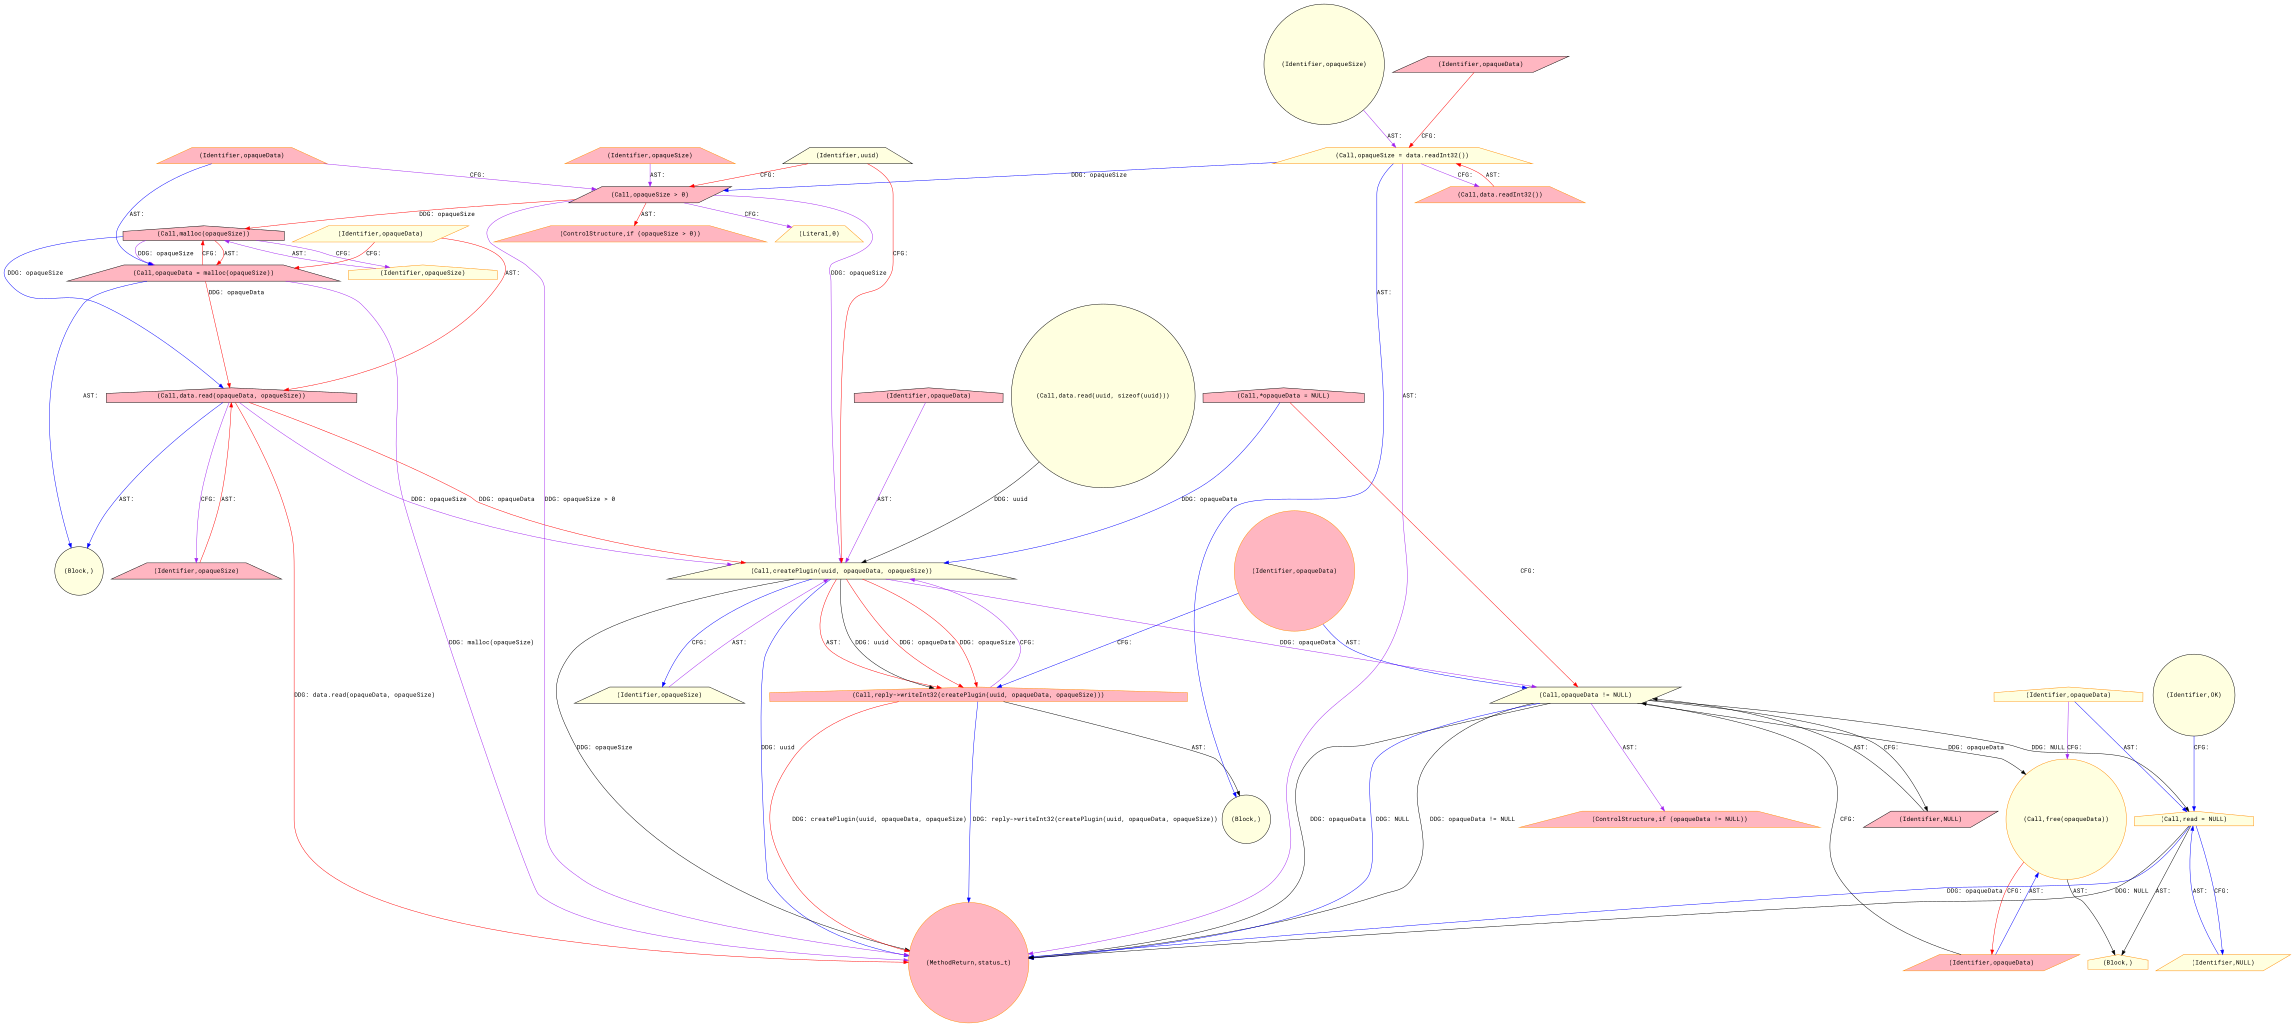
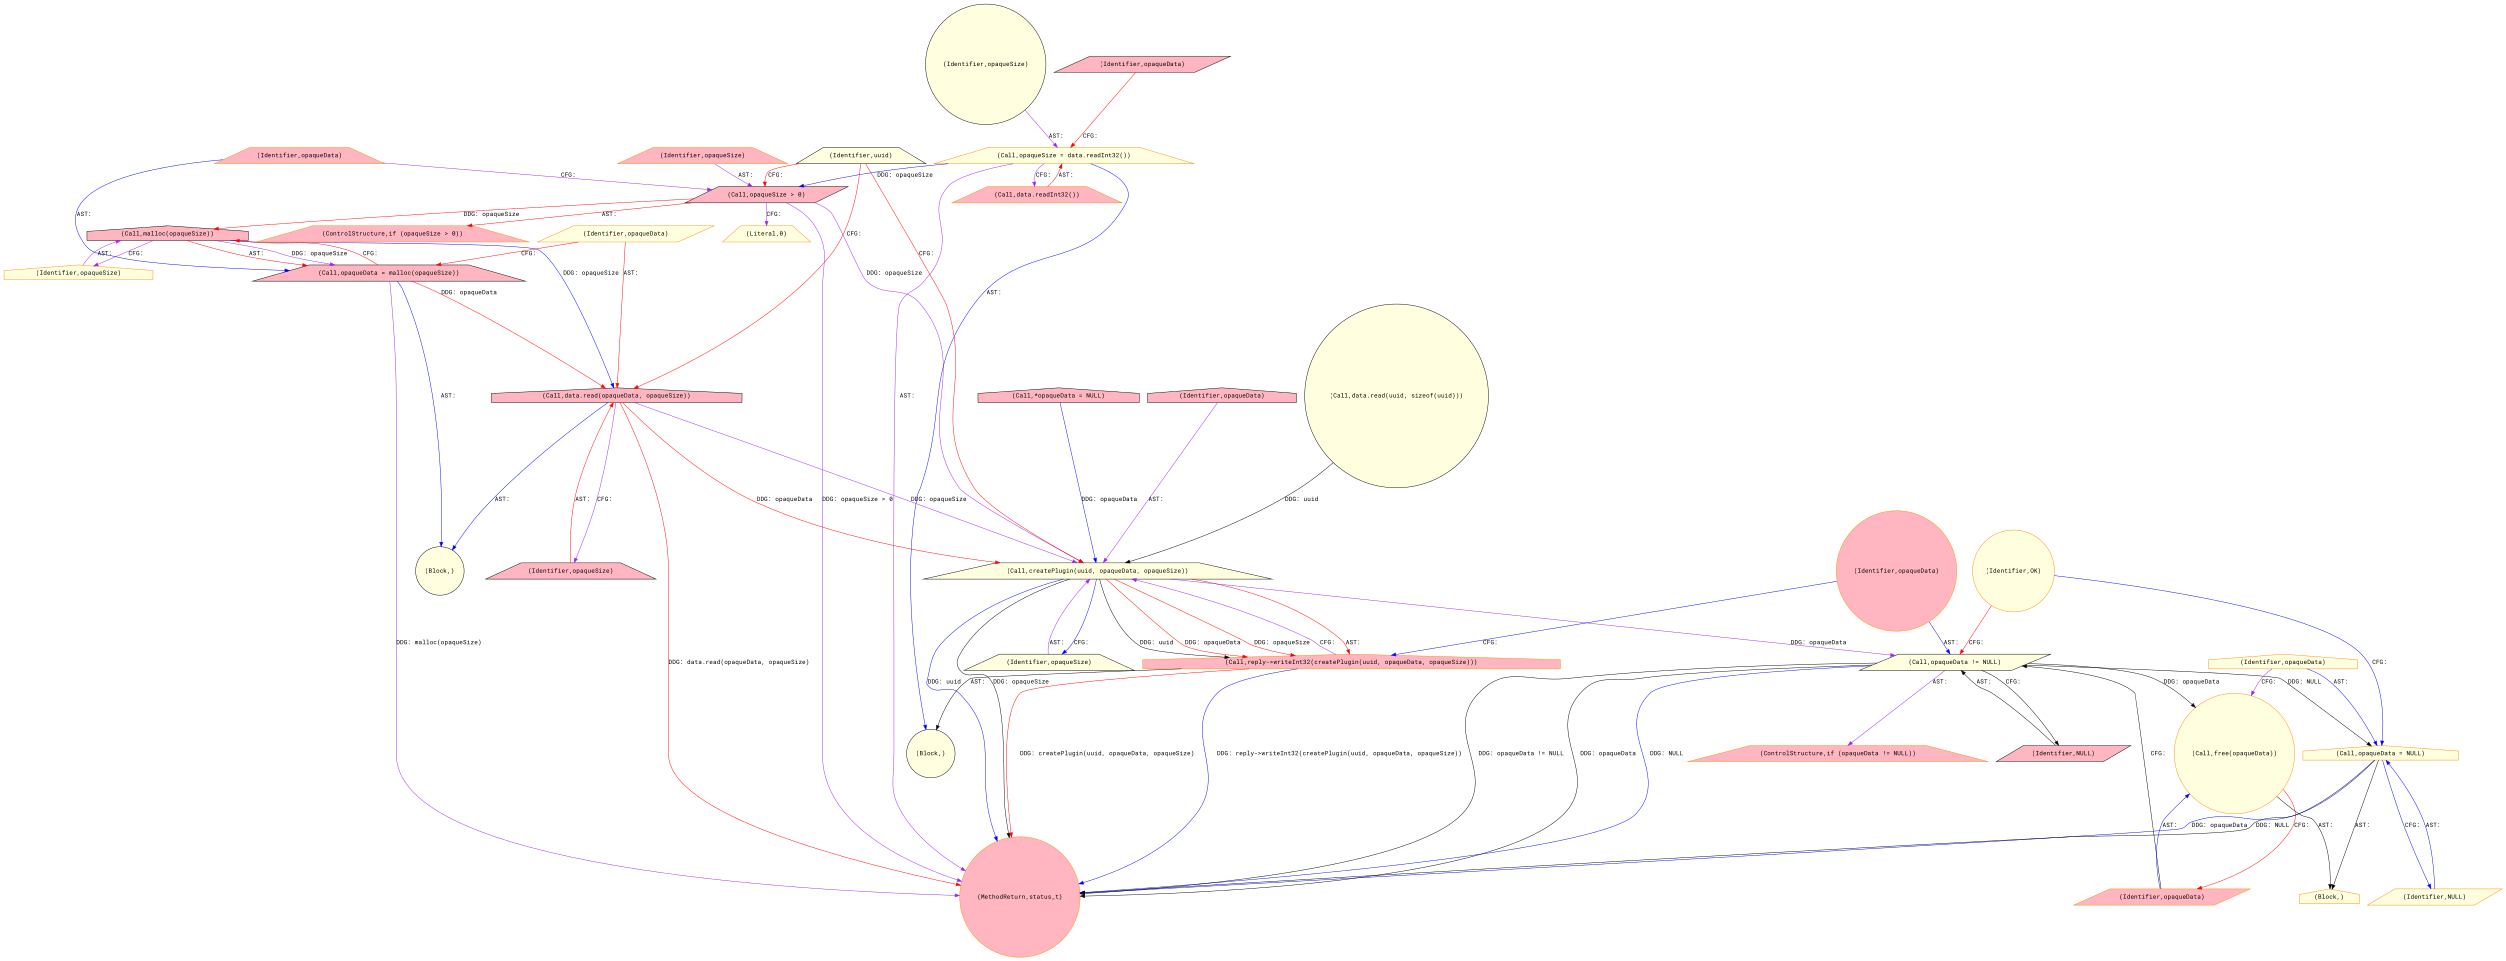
none -> (781, 303)
(1432, 543) -> (1977, 628)
(2194, 695) -> (2014, 571)
(2194, 819) -> (2381, 754)
